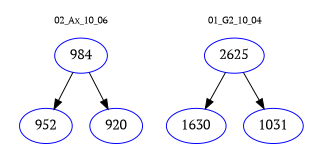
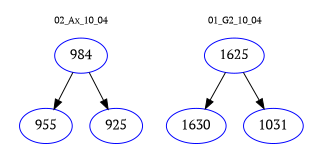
(81, 21) -> (81, 21)
(234, 56) -> (234, 56)
(46, 126) -> (46, 126)
(116, 126) -> (116, 126)
